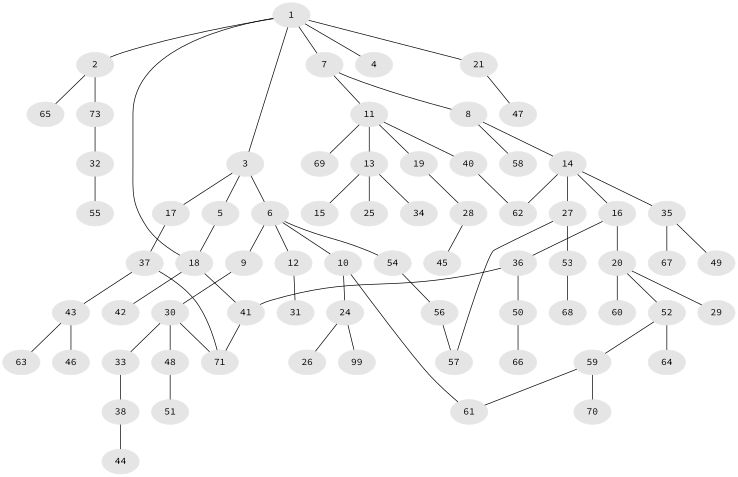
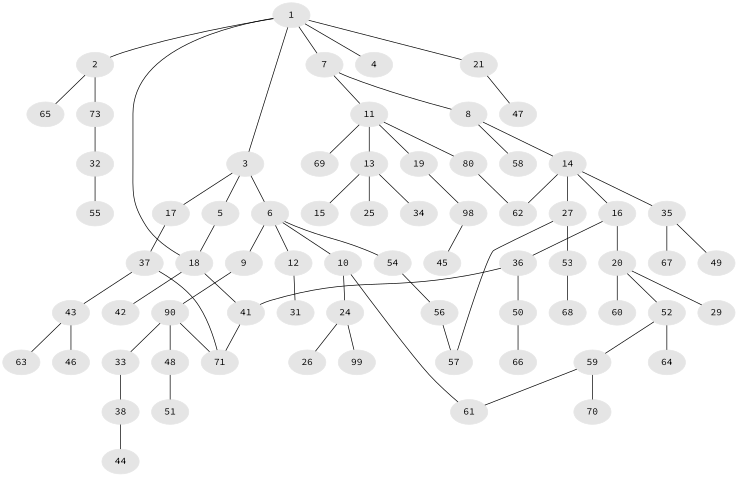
(468, 164) -> (468, 164)
(468, 214) -> (468, 214)
(170, 313) -> (170, 313)
